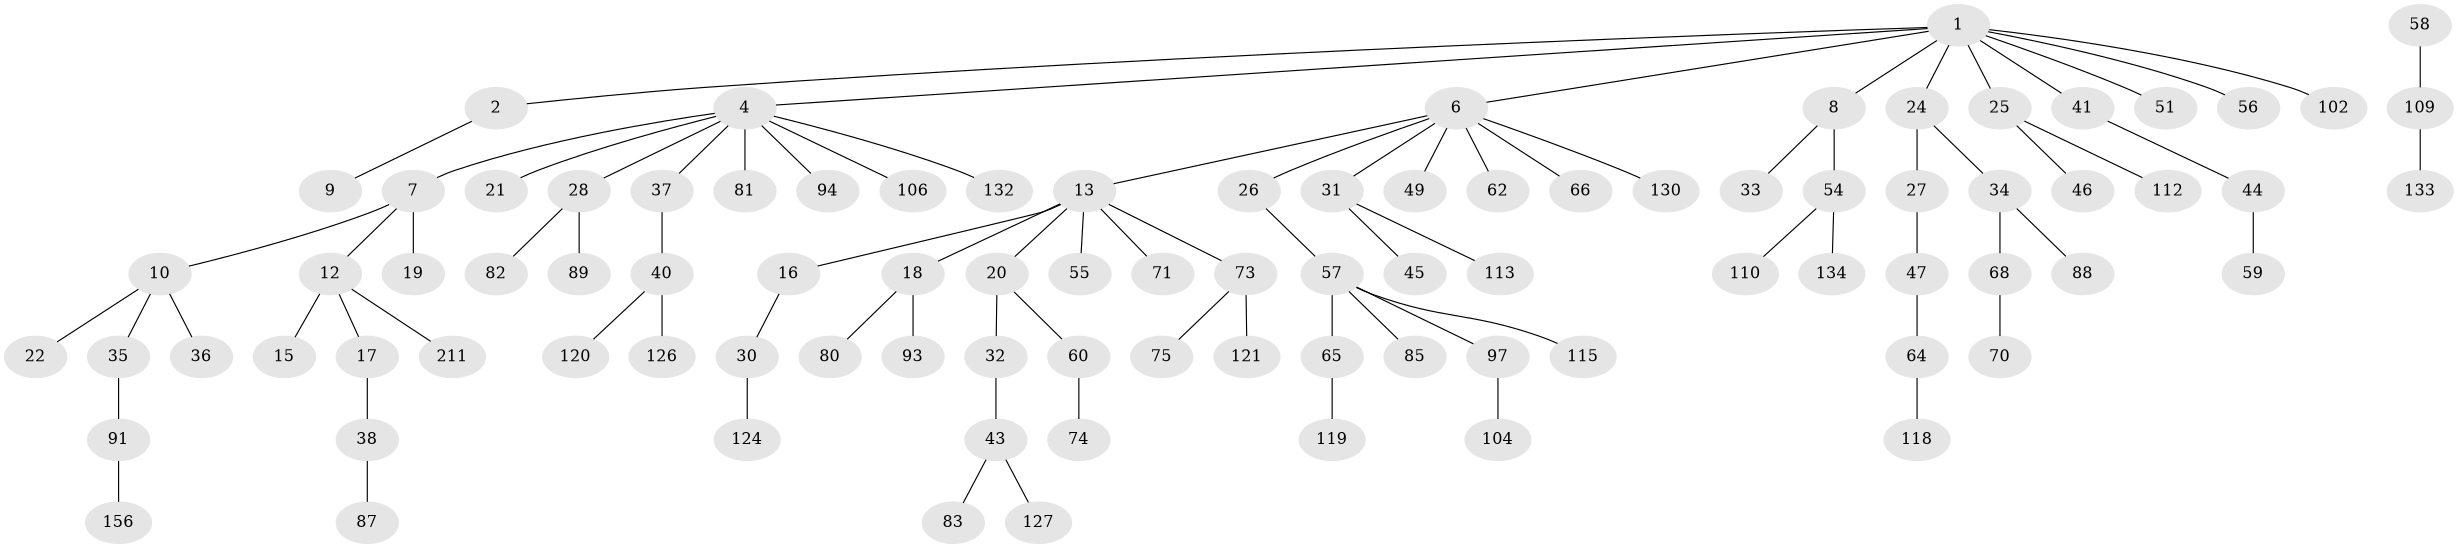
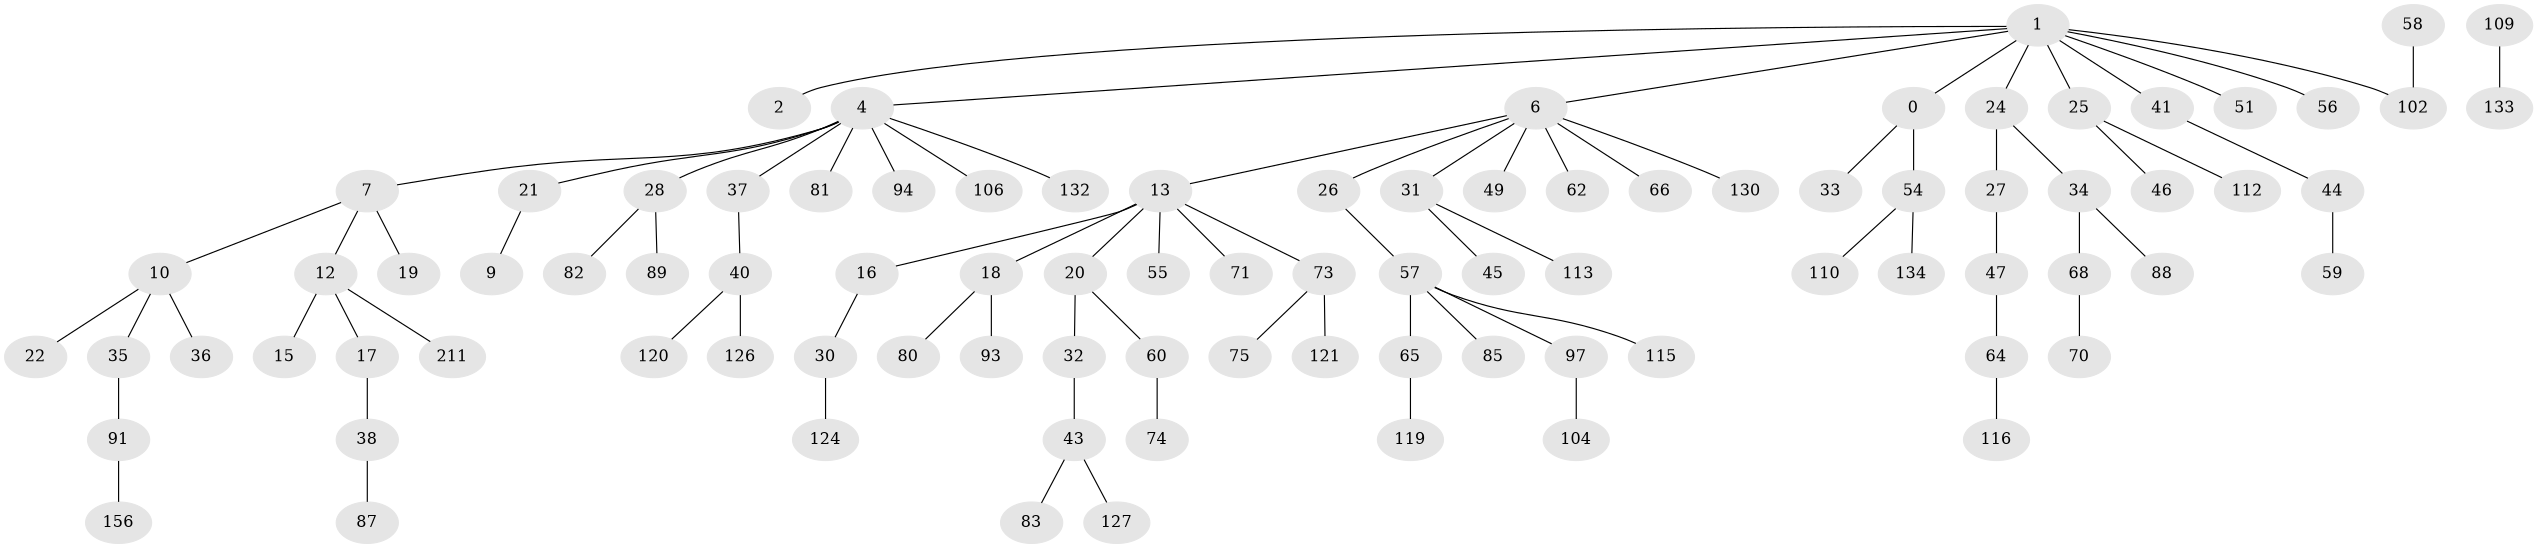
(2420, 67) -> (2413, 67)
(1834, 108) -> (1914, 108)
(413, 150) -> (511, 233)
(1917, 440) -> (1997, 440)
